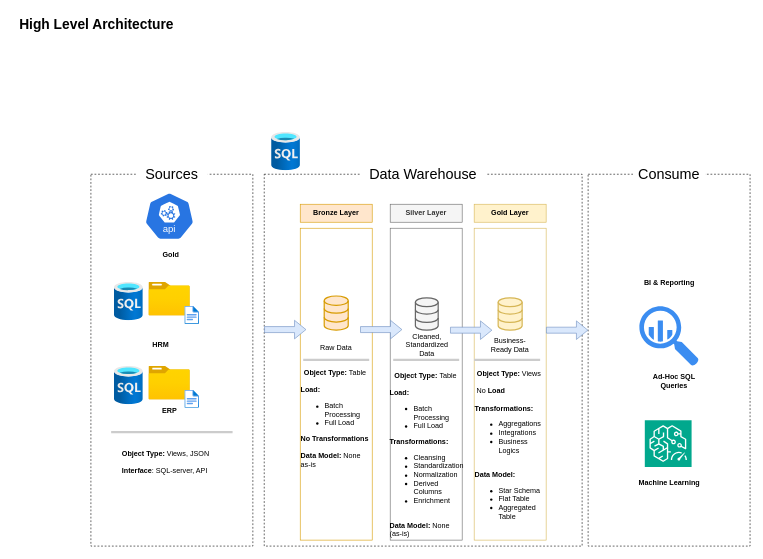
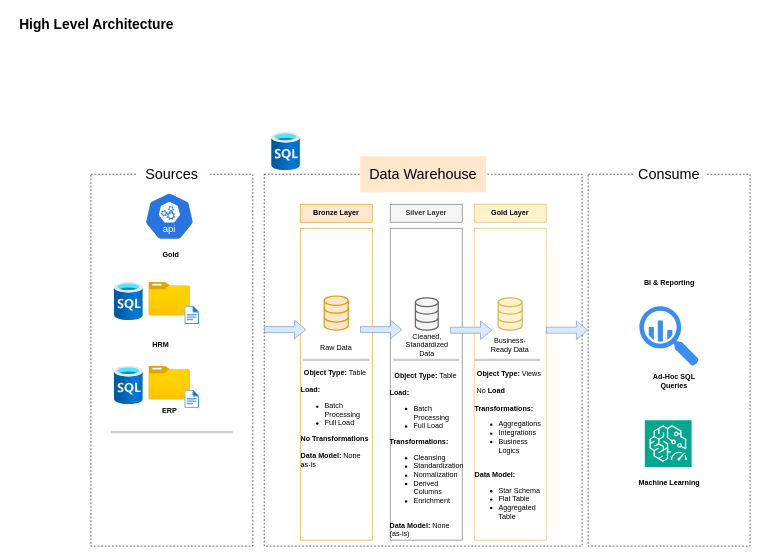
(423, 174) -> (423, 174)
(172, 462) -> none
